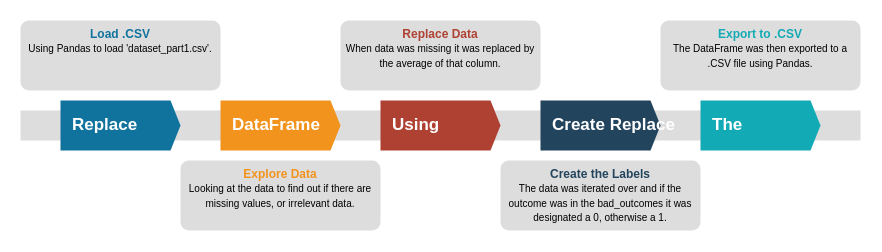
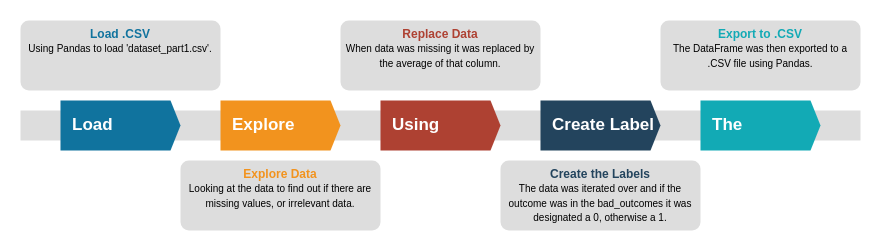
(104, 126) -> (92, 126)
(275, 126) -> (264, 126)
(615, 126) -> (605, 126)
